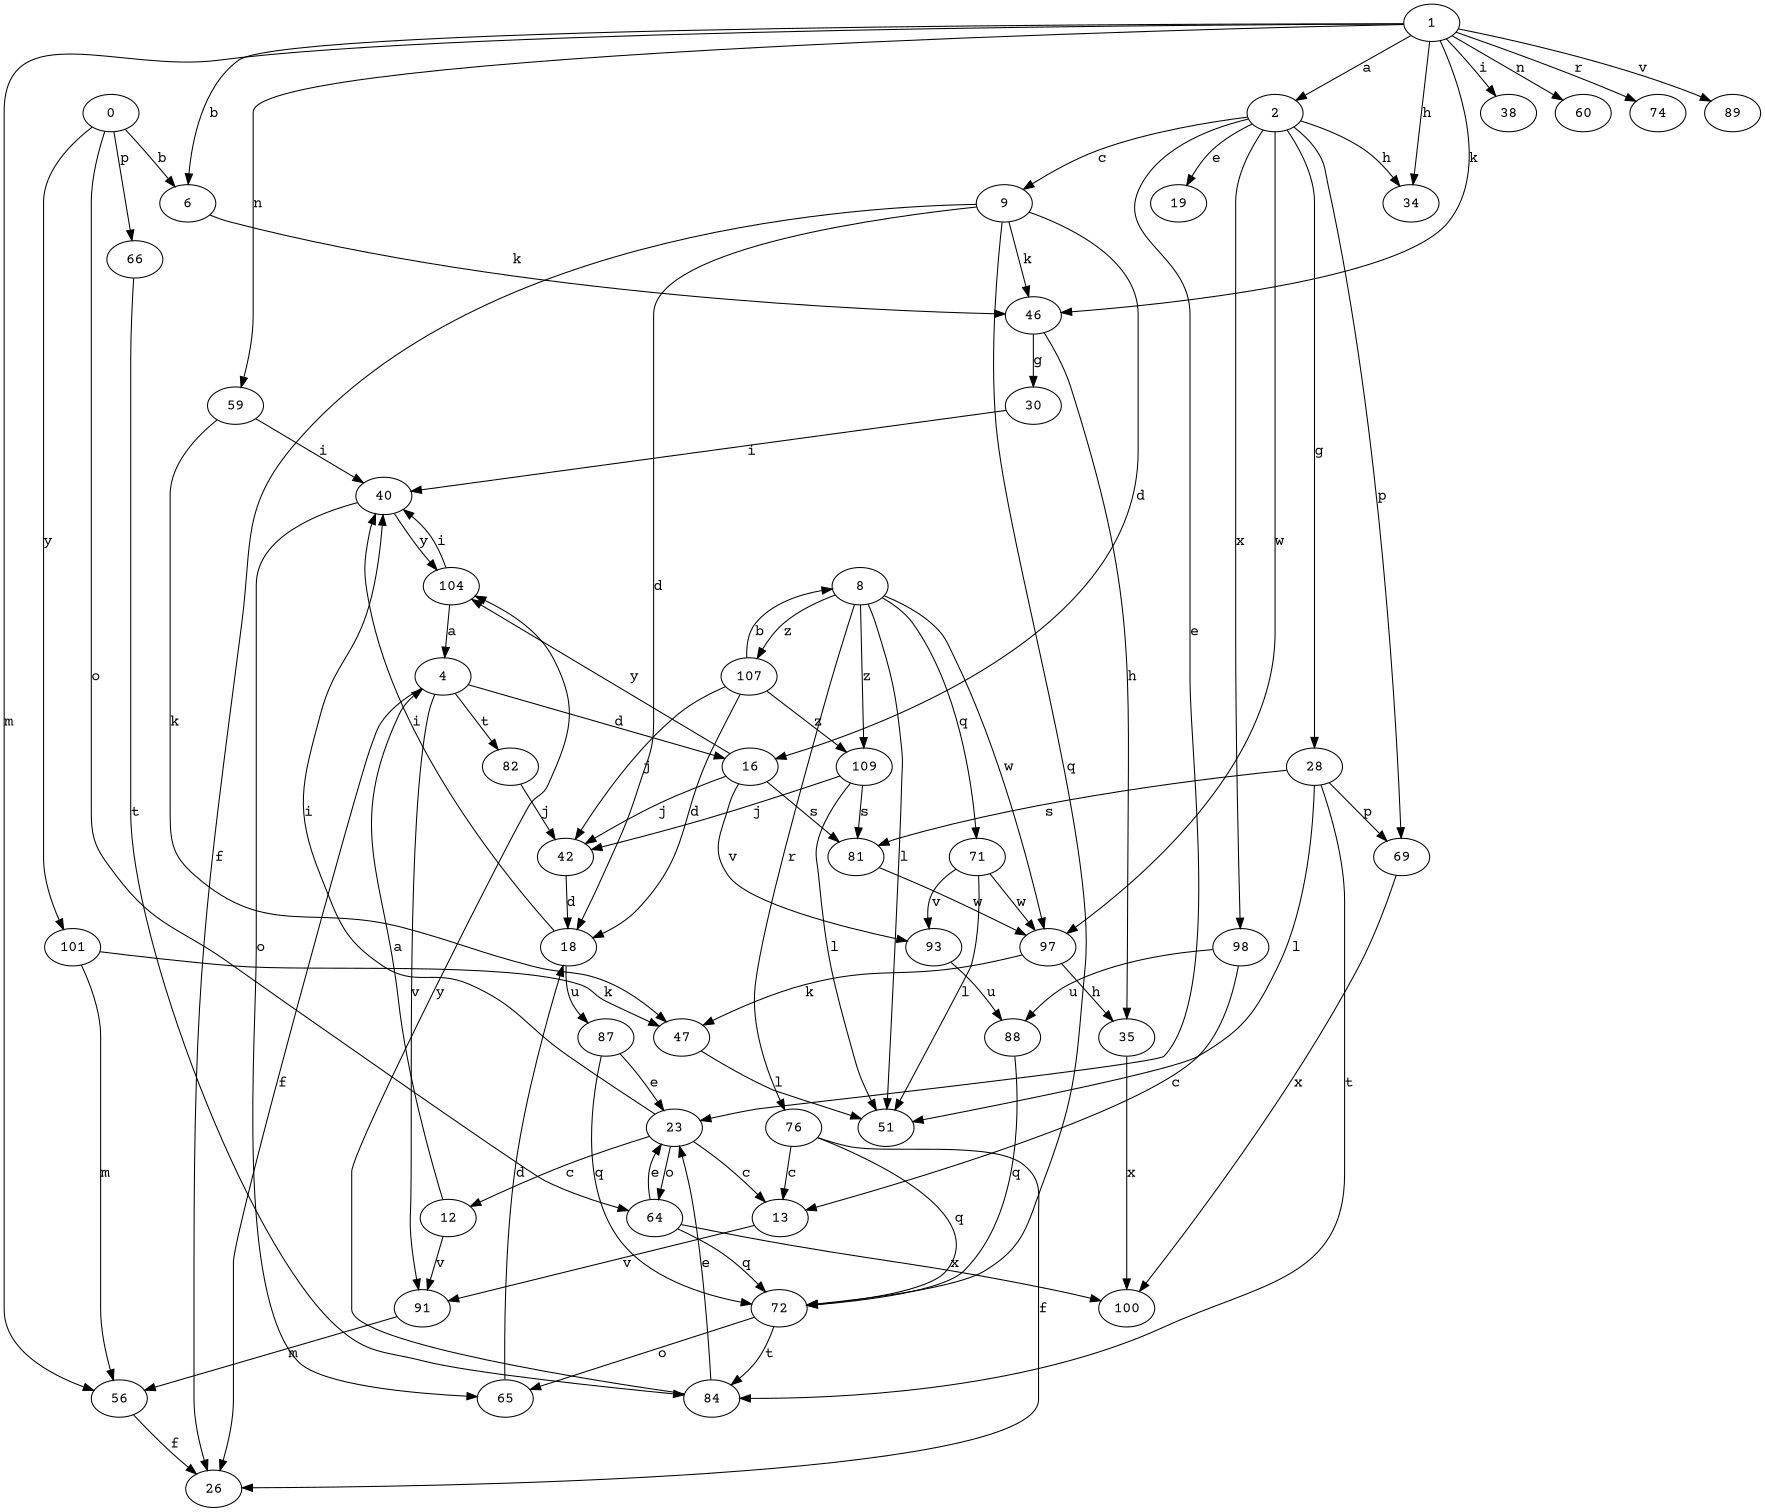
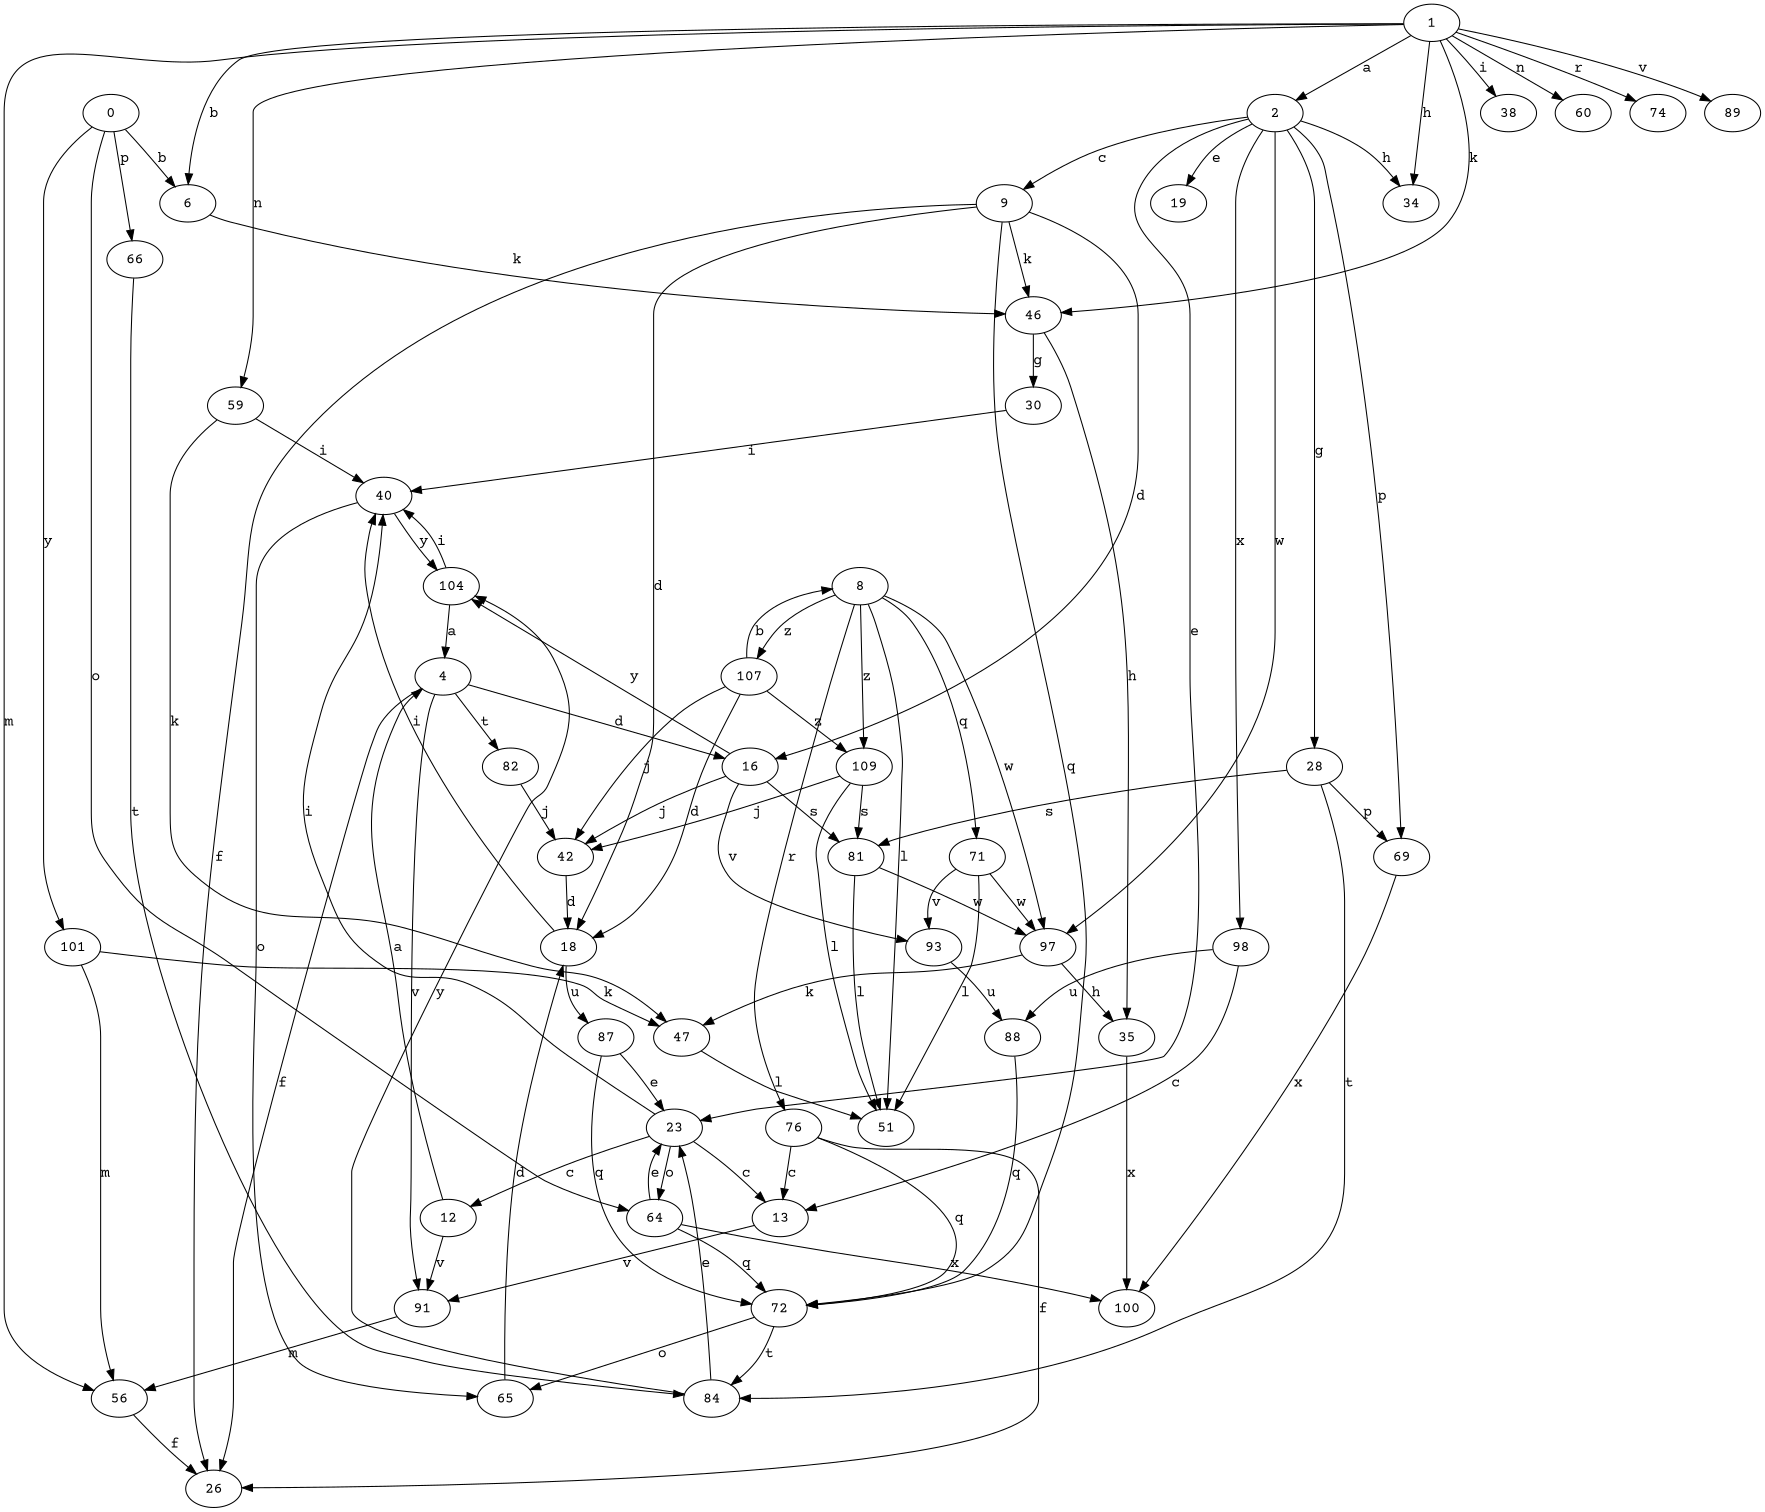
(1221, 1041) -> (855, 989)
